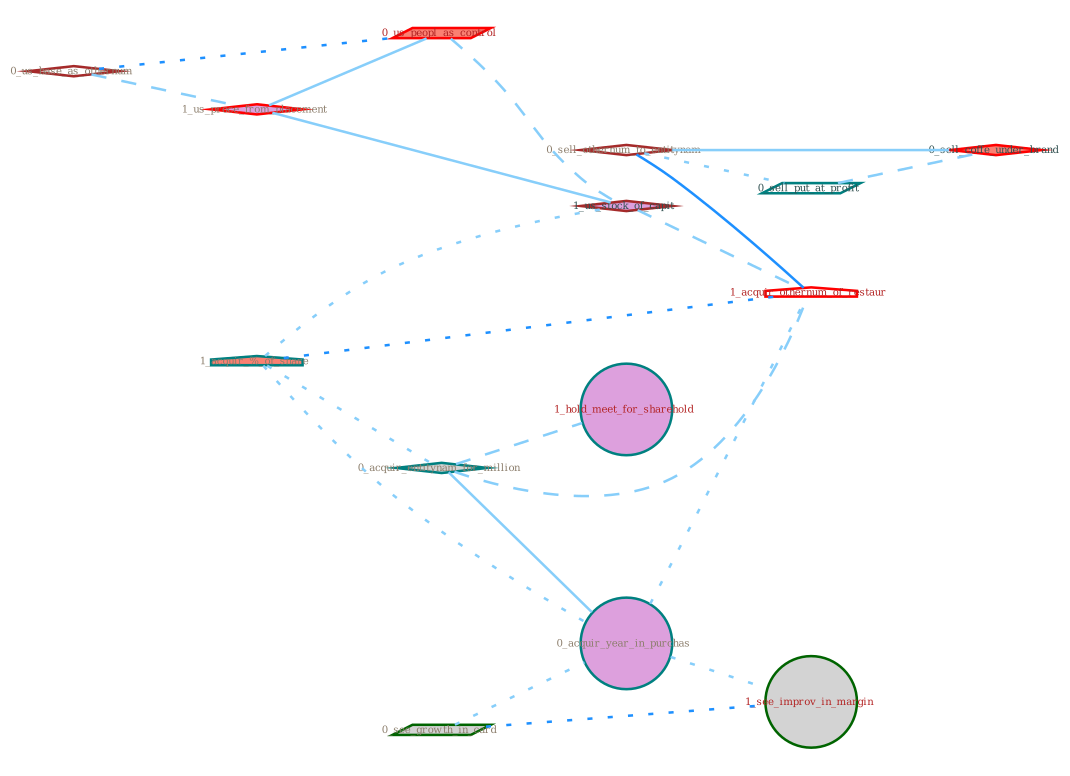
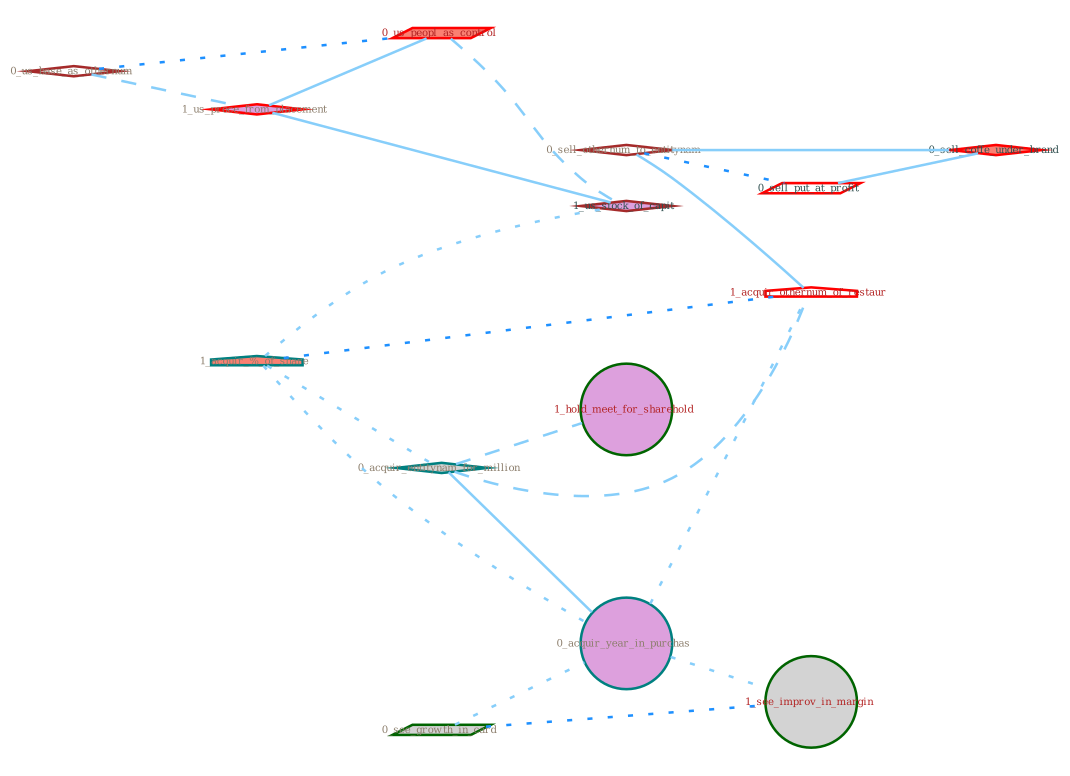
(714, 168) -> (714, 168)
(908, 168) -> (908, 168)
(811, 188) -> (811, 188)
(723, 218) -> (723, 218)
(719, 249) -> none
(626, 409) -> (626, 409)
